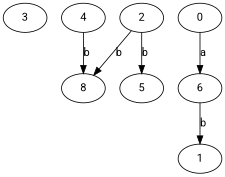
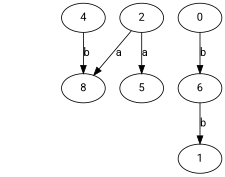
(25, 18) -> none
(119, 53) -> (119, 53)
(145, 53) -> (145, 53)
(203, 53) -> (203, 53)
